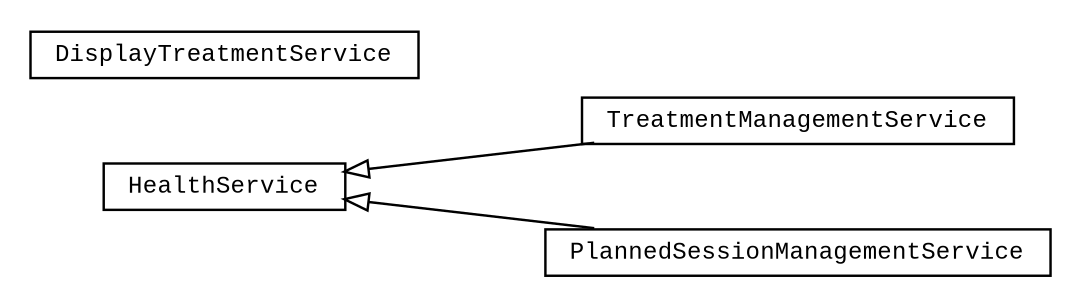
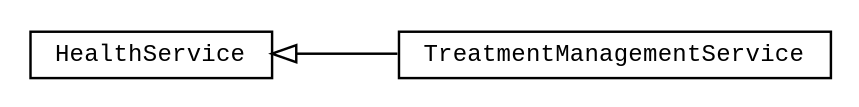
(223, 54) -> none
(797, 251) -> none
